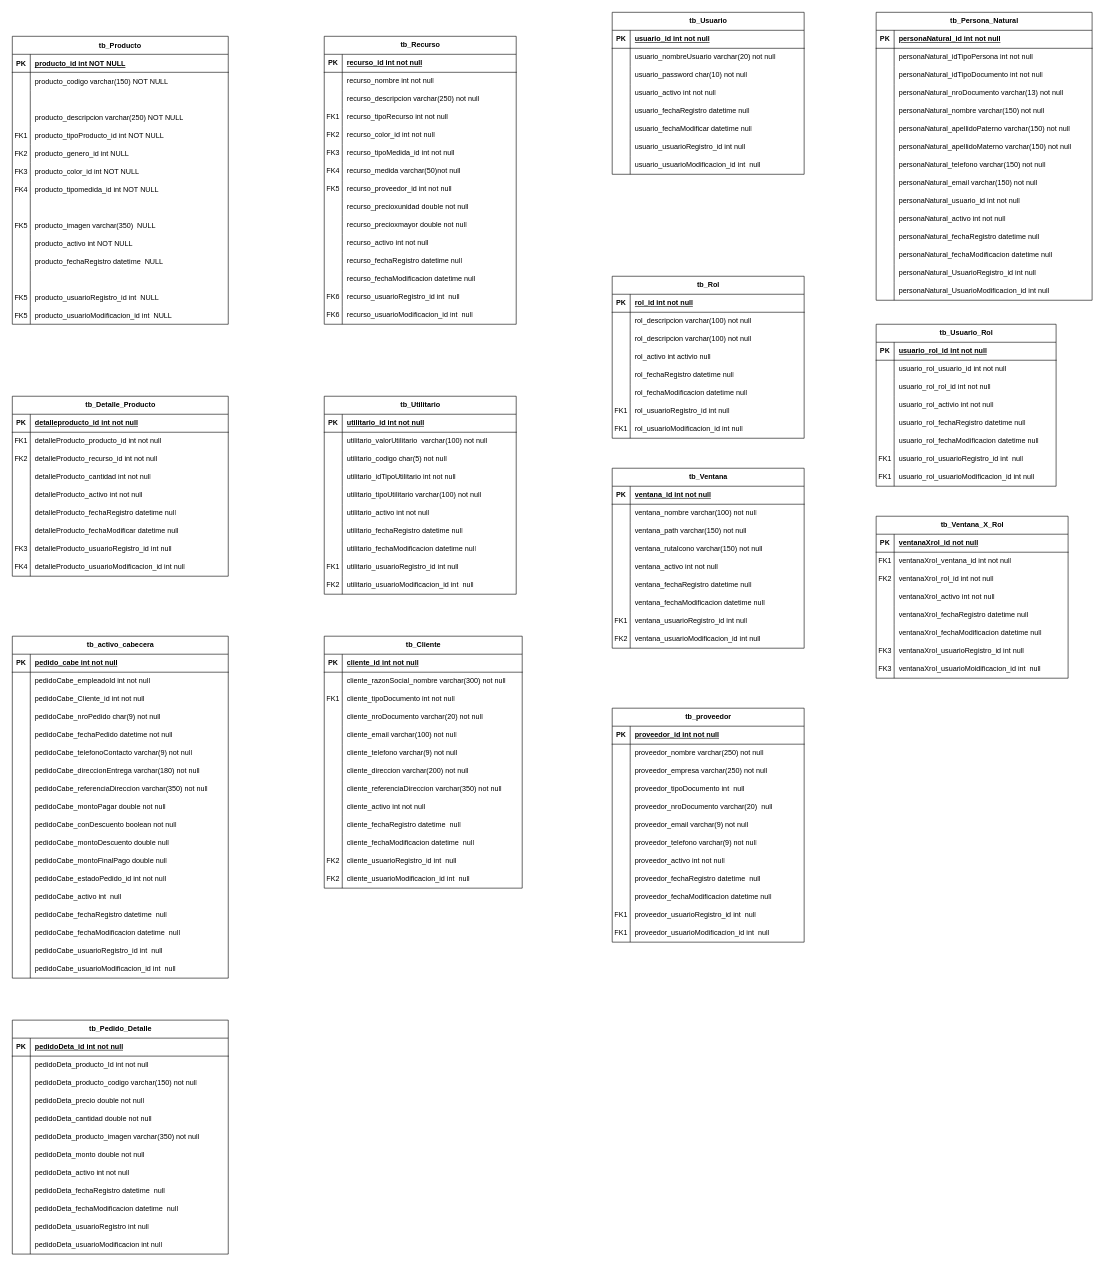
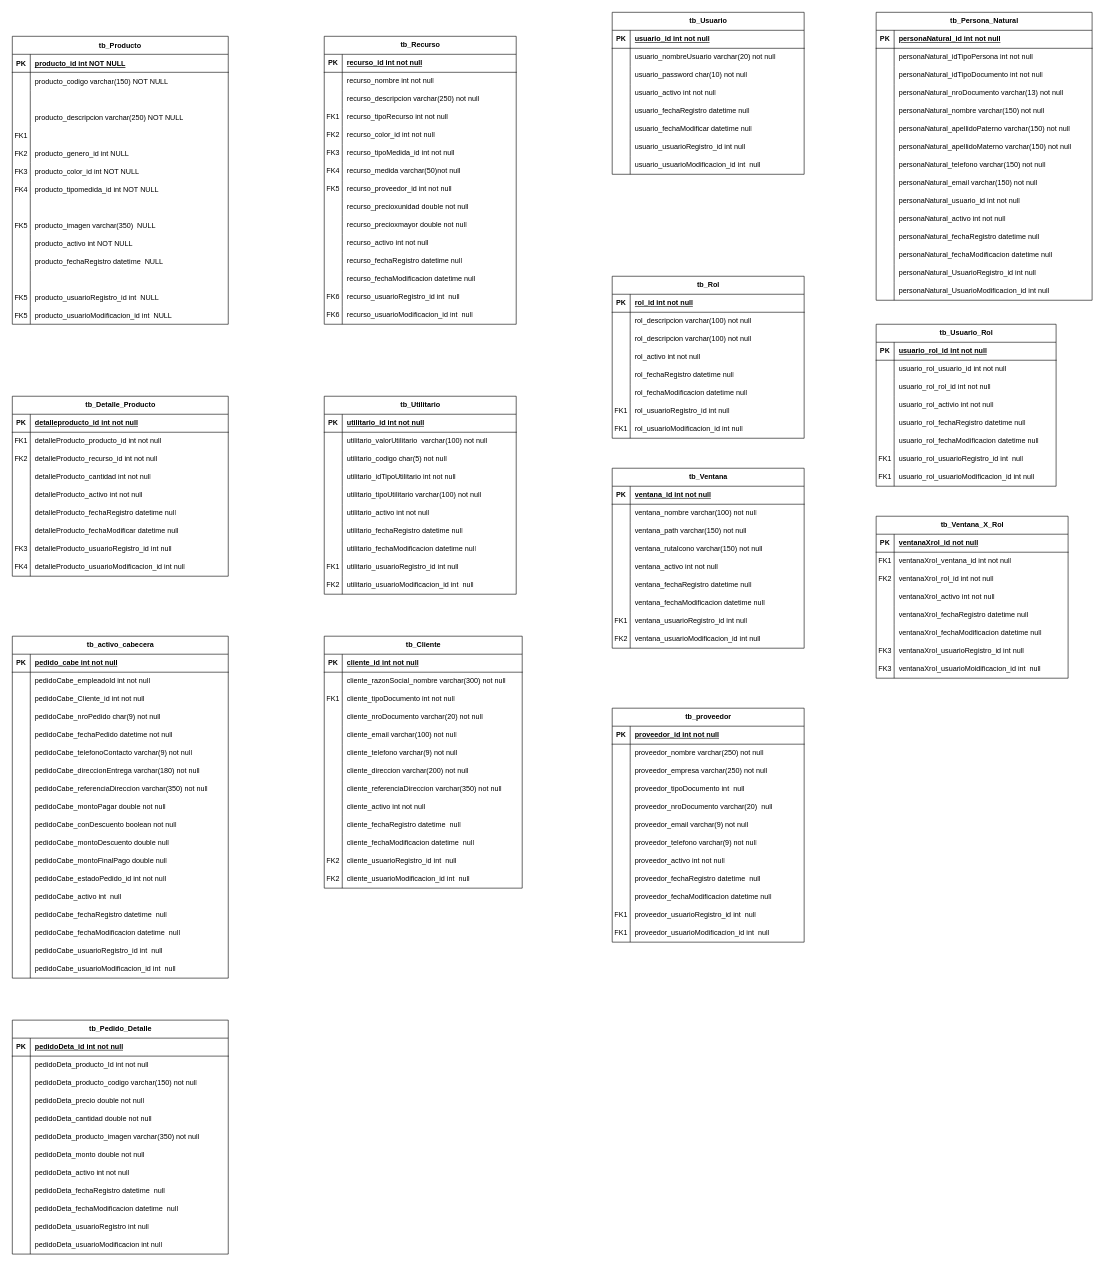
(129, 135) -> none
(680, 357) -> (674, 357)
